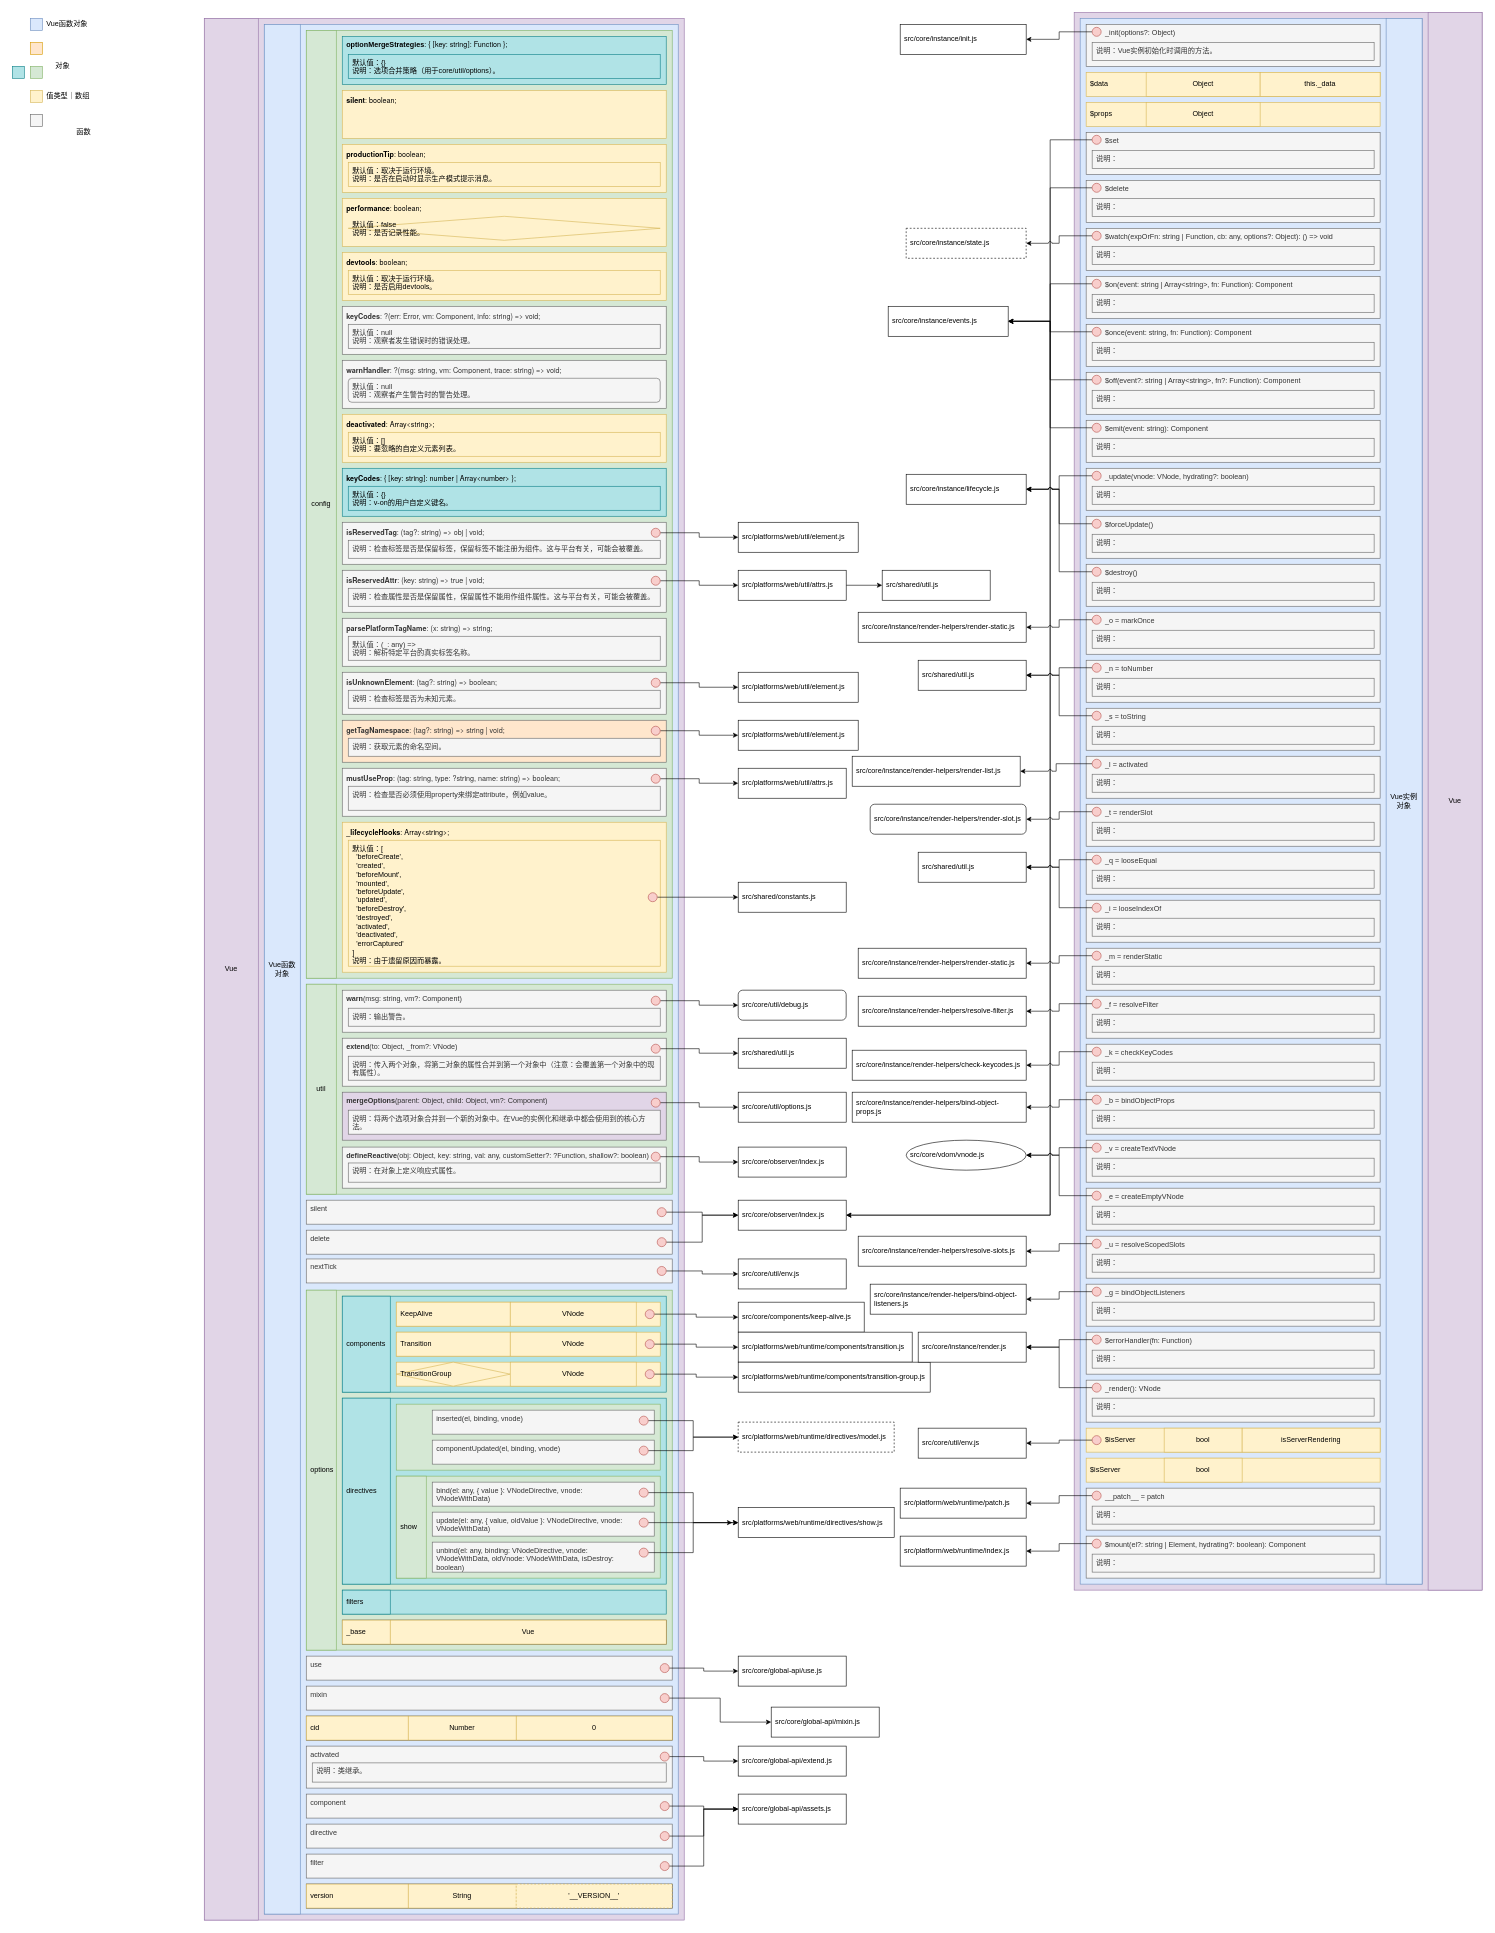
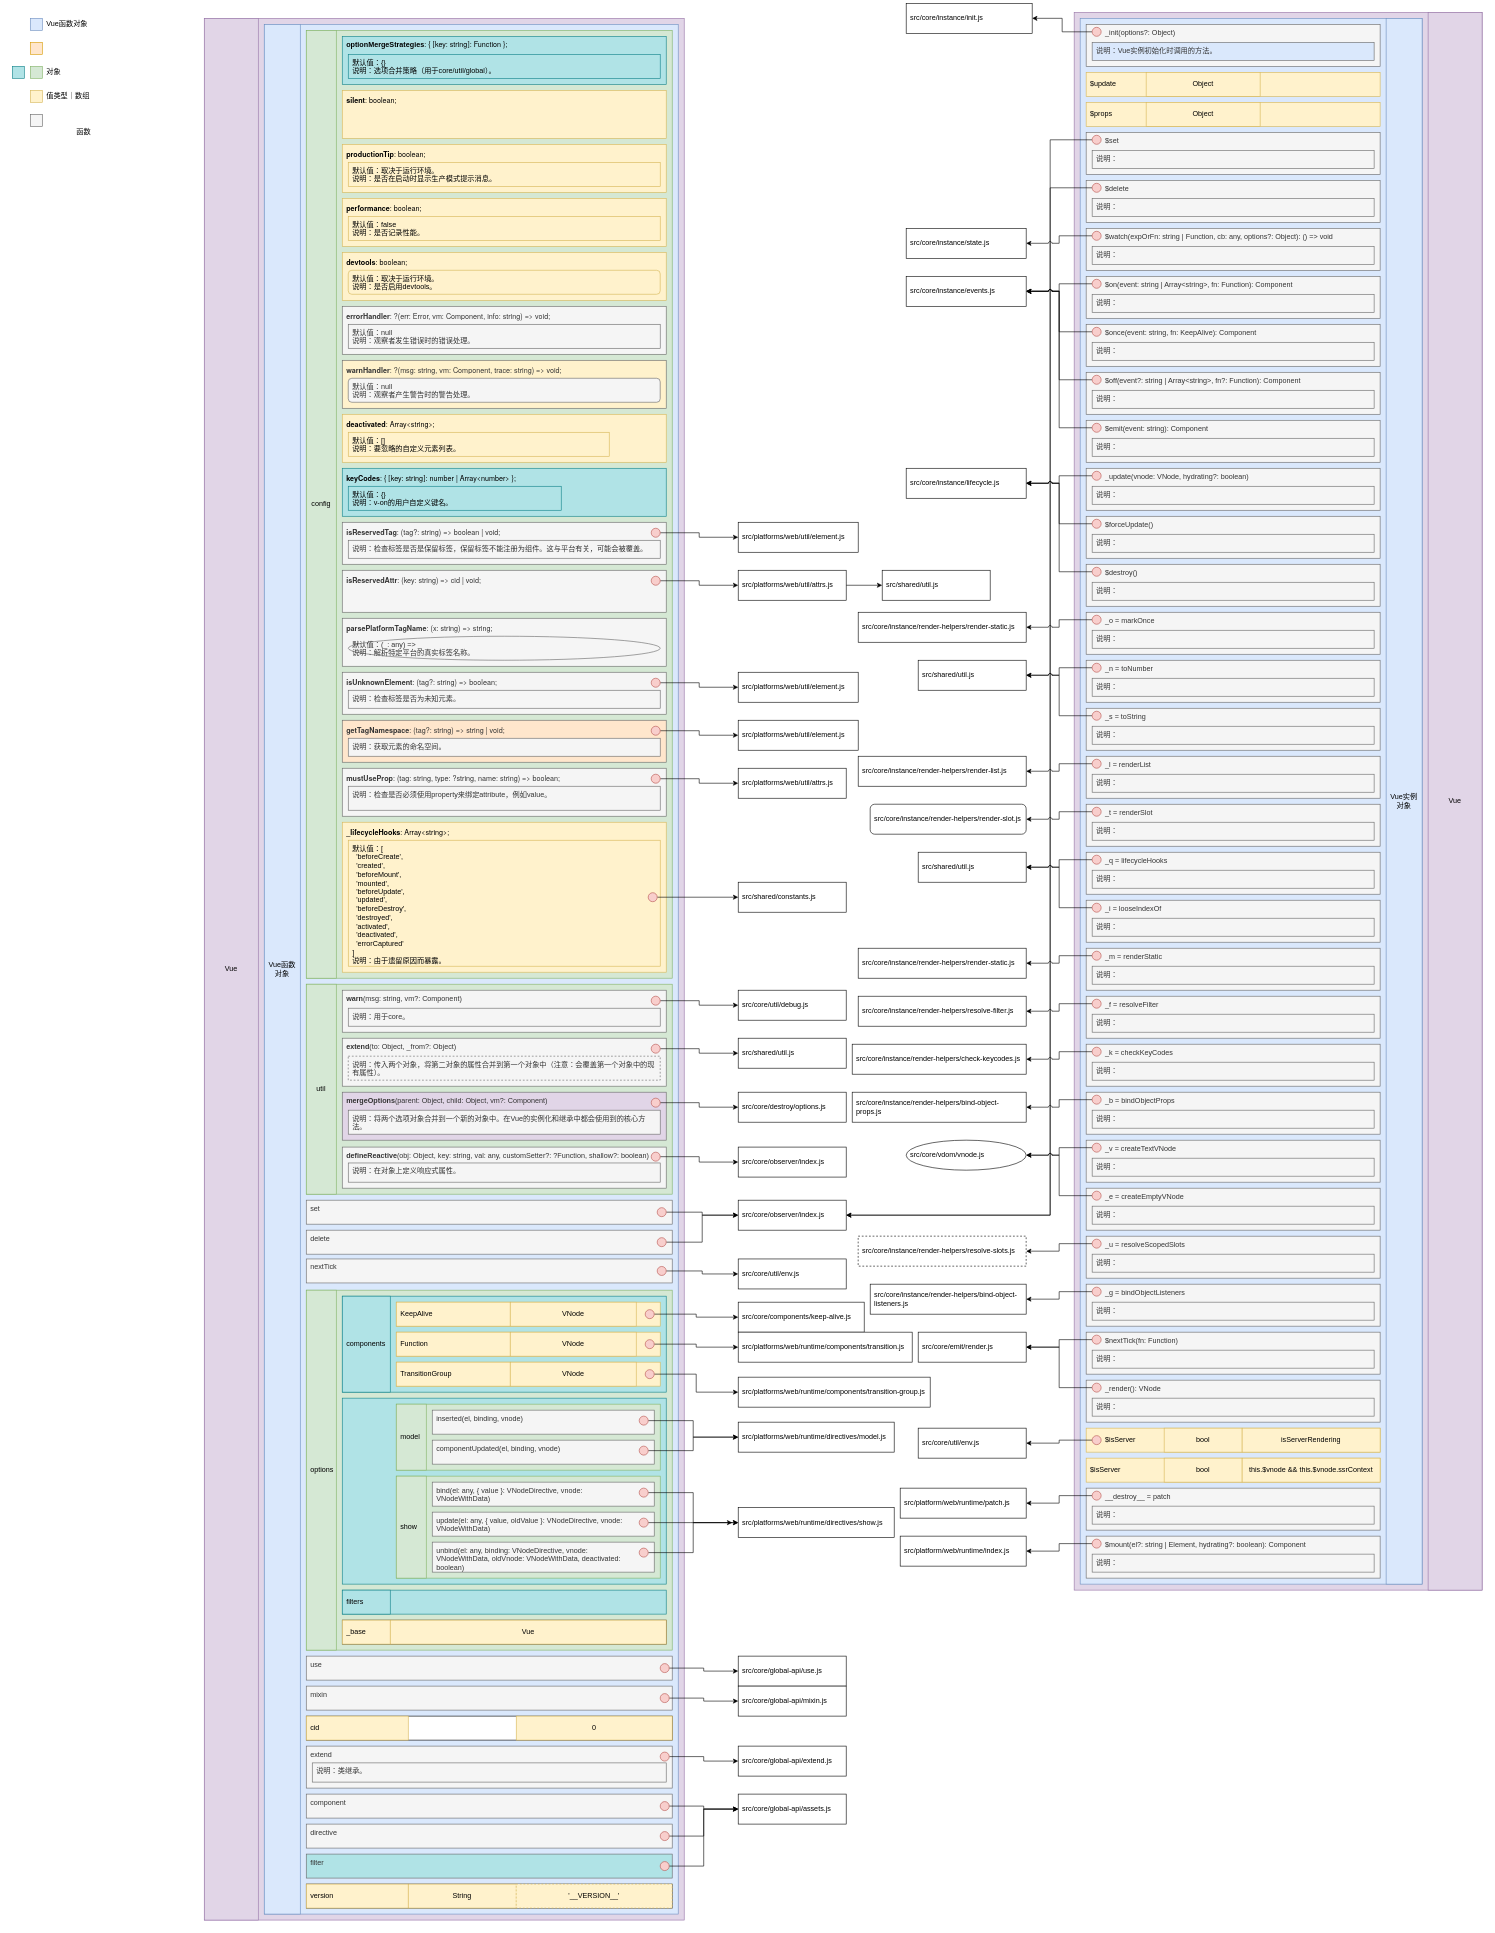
(963, 39) -> (969, 18)
(1233, 51) -> (1233, 51)
(87, 66) -> (78, 72)
(434, 67) -> (431, 67)
(1101, 84) -> (1105, 84)
(1320, 84) -> none
(504, 228) -> (504, 228)
(966, 243) -> (966, 243)
(504, 282) -> (504, 282)
(453, 315) -> (460, 315)
(948, 321) -> (966, 291)
(1187, 333) -> (1188, 333)
(462, 369) -> (462, 369)
(504, 444) -> (479, 444)
(966, 489) -> (966, 483)
(504, 498) -> (455, 498)
(423, 531) -> (430, 531)
(425, 579) -> (422, 579)
(504, 597) -> none
(504, 648) -> (504, 648)
(1130, 765) -> (1132, 765)
(936, 771) -> (942, 771)
(1132, 861) -> (1139, 861)
(792, 1005) -> (792, 1005)
(381, 1017) -> (382, 1017)
(407, 1047) -> (409, 1047)
(939, 1065) -> (939, 1059)
(504, 1068) -> (504, 1068)
(787, 1107) -> (793, 1107)
(321, 1209) -> (317, 1209)
(942, 1251) -> (942, 1251)
(1156, 1341) -> (1148, 1341)
(419, 1344) -> (416, 1344)
(973, 1347) -> (967, 1347)
(453, 1374) -> (453, 1374)
(834, 1377) -> (834, 1392)
none -> (411, 1437)
(816, 1437) -> (816, 1437)
none -> (1311, 1470)
(366, 1491) -> none
(1139, 1497) -> (1143, 1497)
(539, 1555) -> (539, 1555)
(825, 1722) -> (792, 1701)
(462, 1728) -> none
(328, 1755) -> (323, 1755)
(489, 1866) -> (489, 1866)
